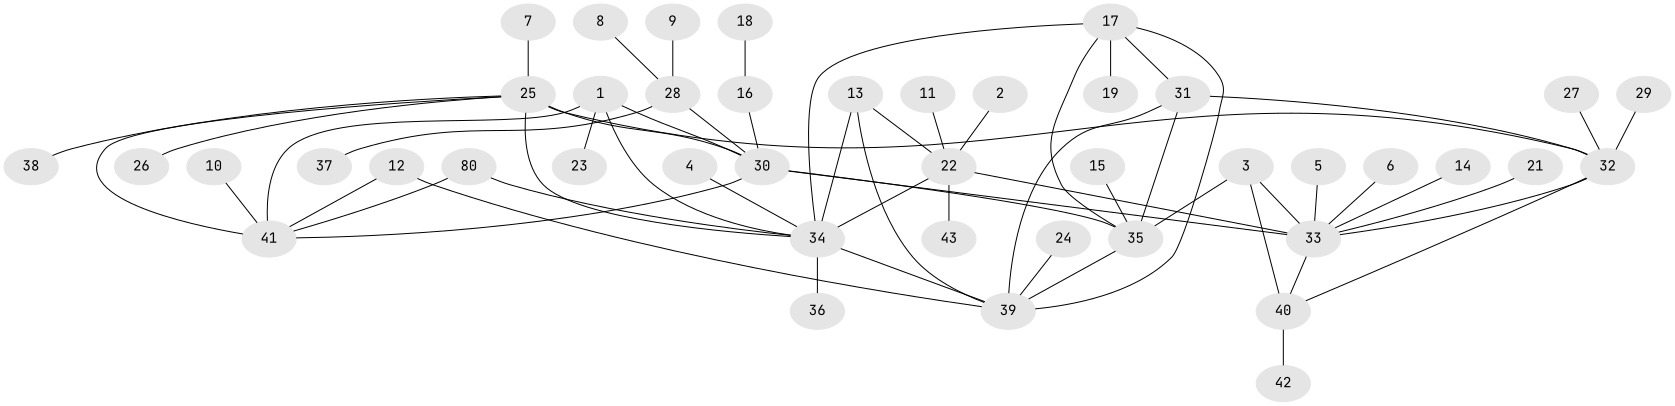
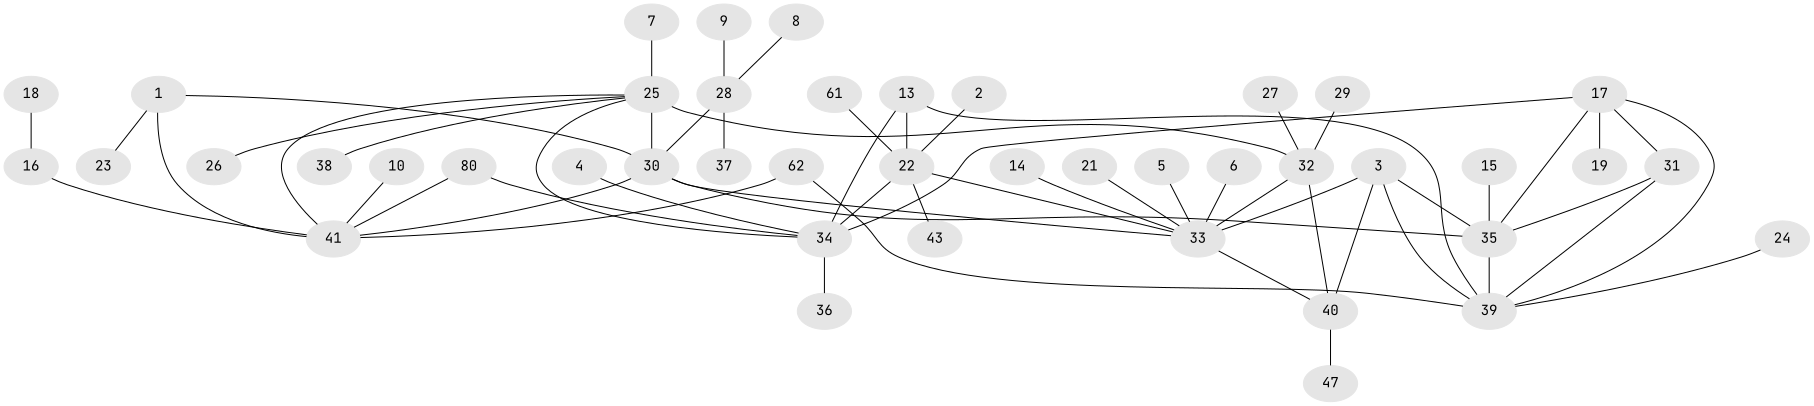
(928, 94) -> (834, 94)
(1401, 113) -> none
(754, 130) -> (178, 213)
(397, 167) -> (796, 167)
(684, 204) -> none
(913, 275) -> (1415, 250)
(1283, 384) -> (1331, 384)
